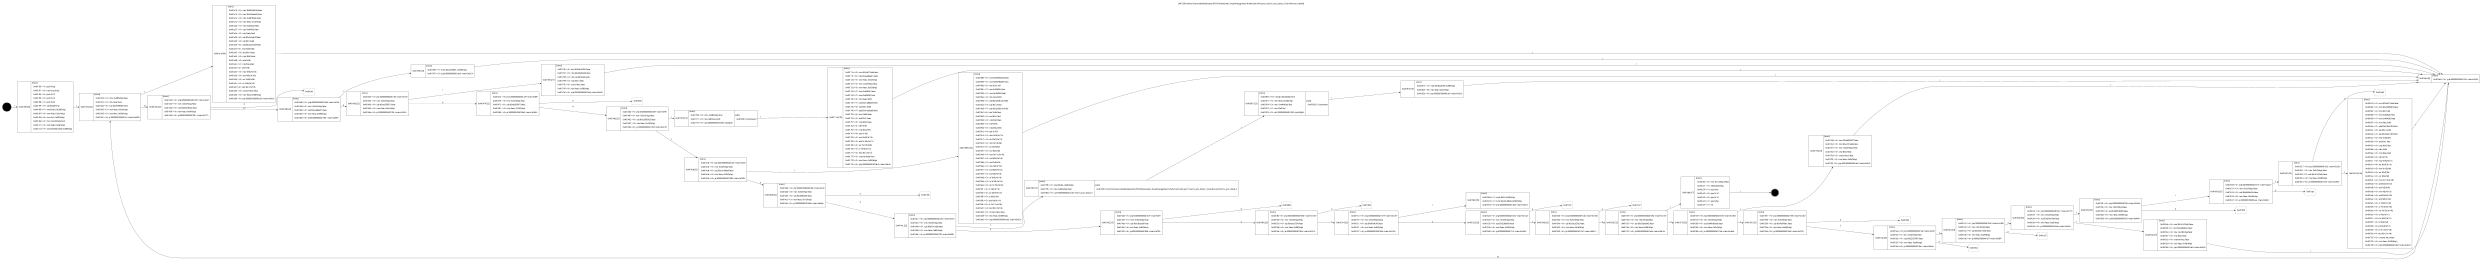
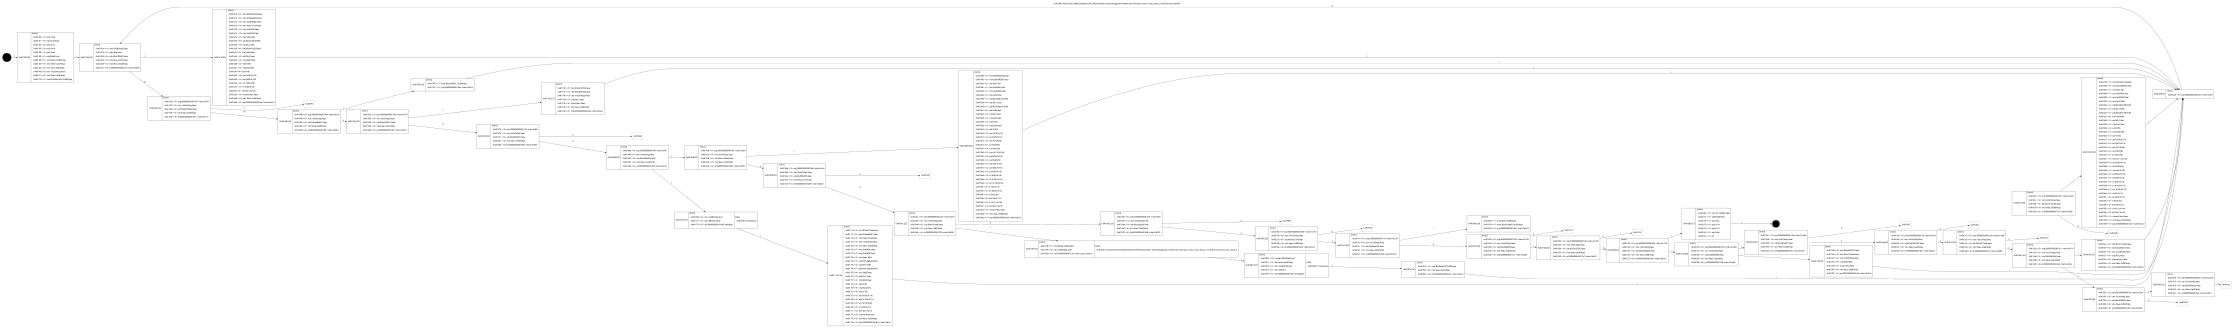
(2275, 183) -> none
